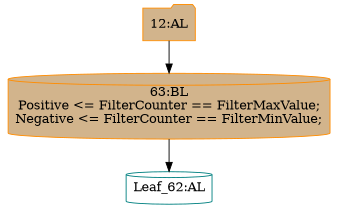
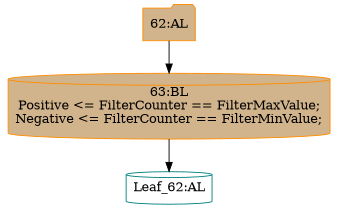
(169, 24) -> (169, 24)
